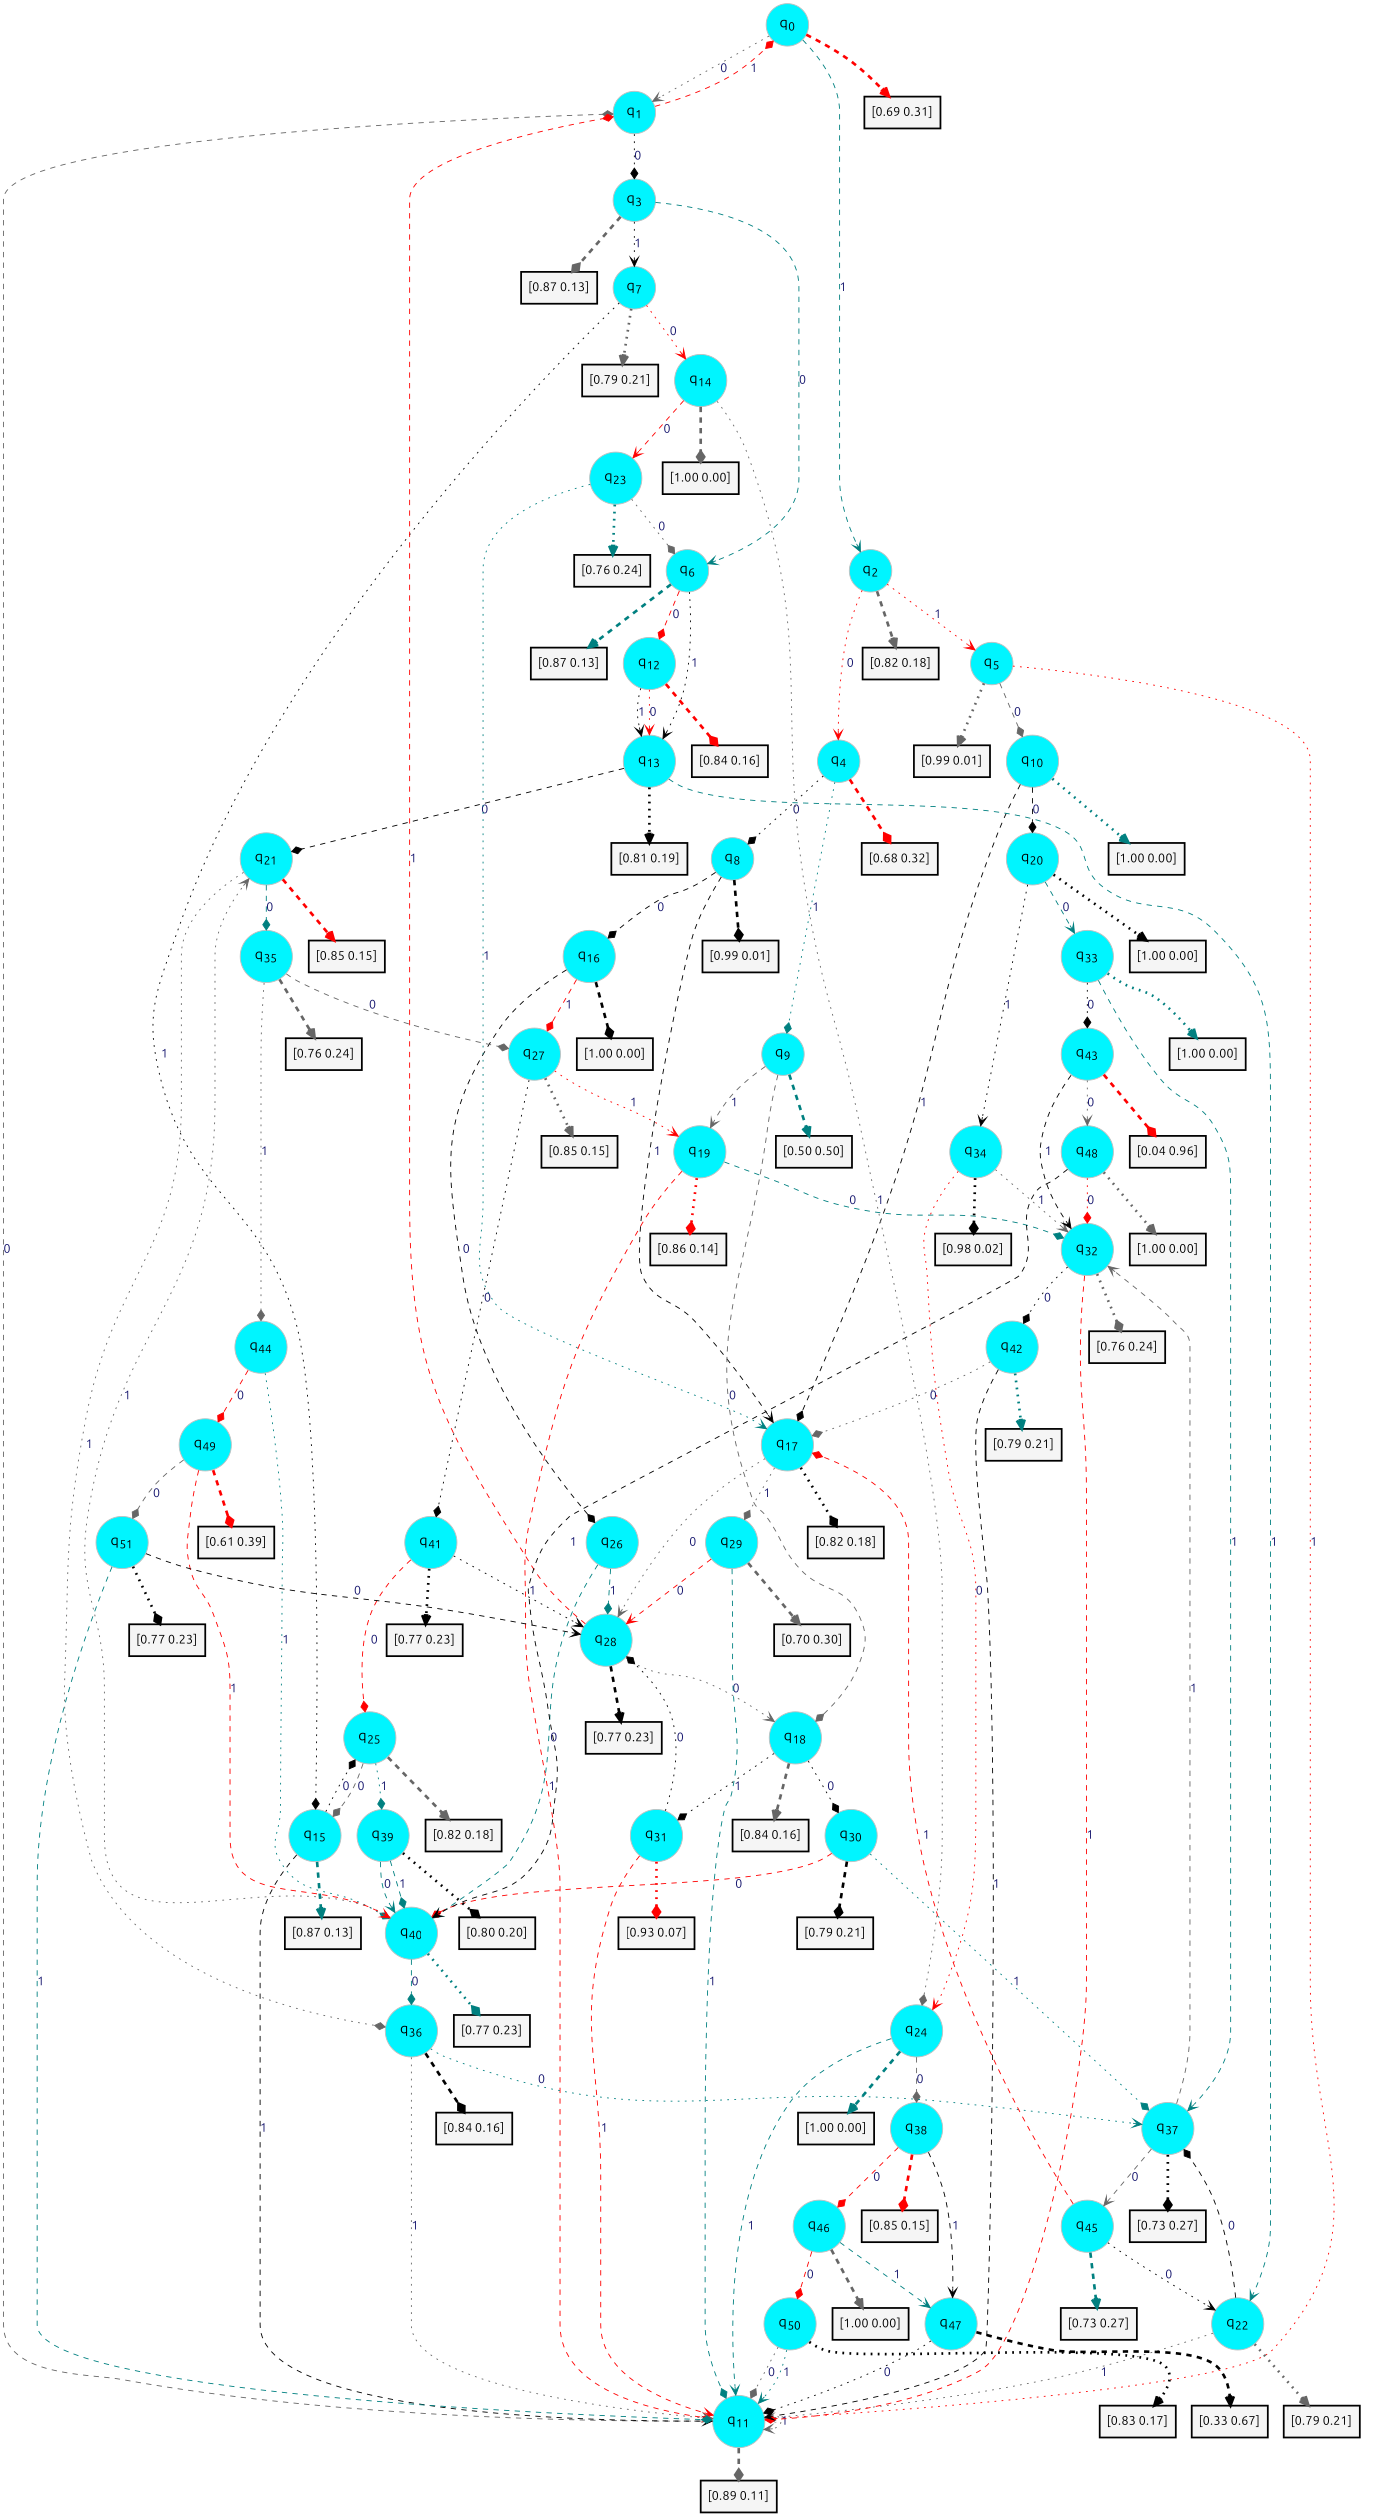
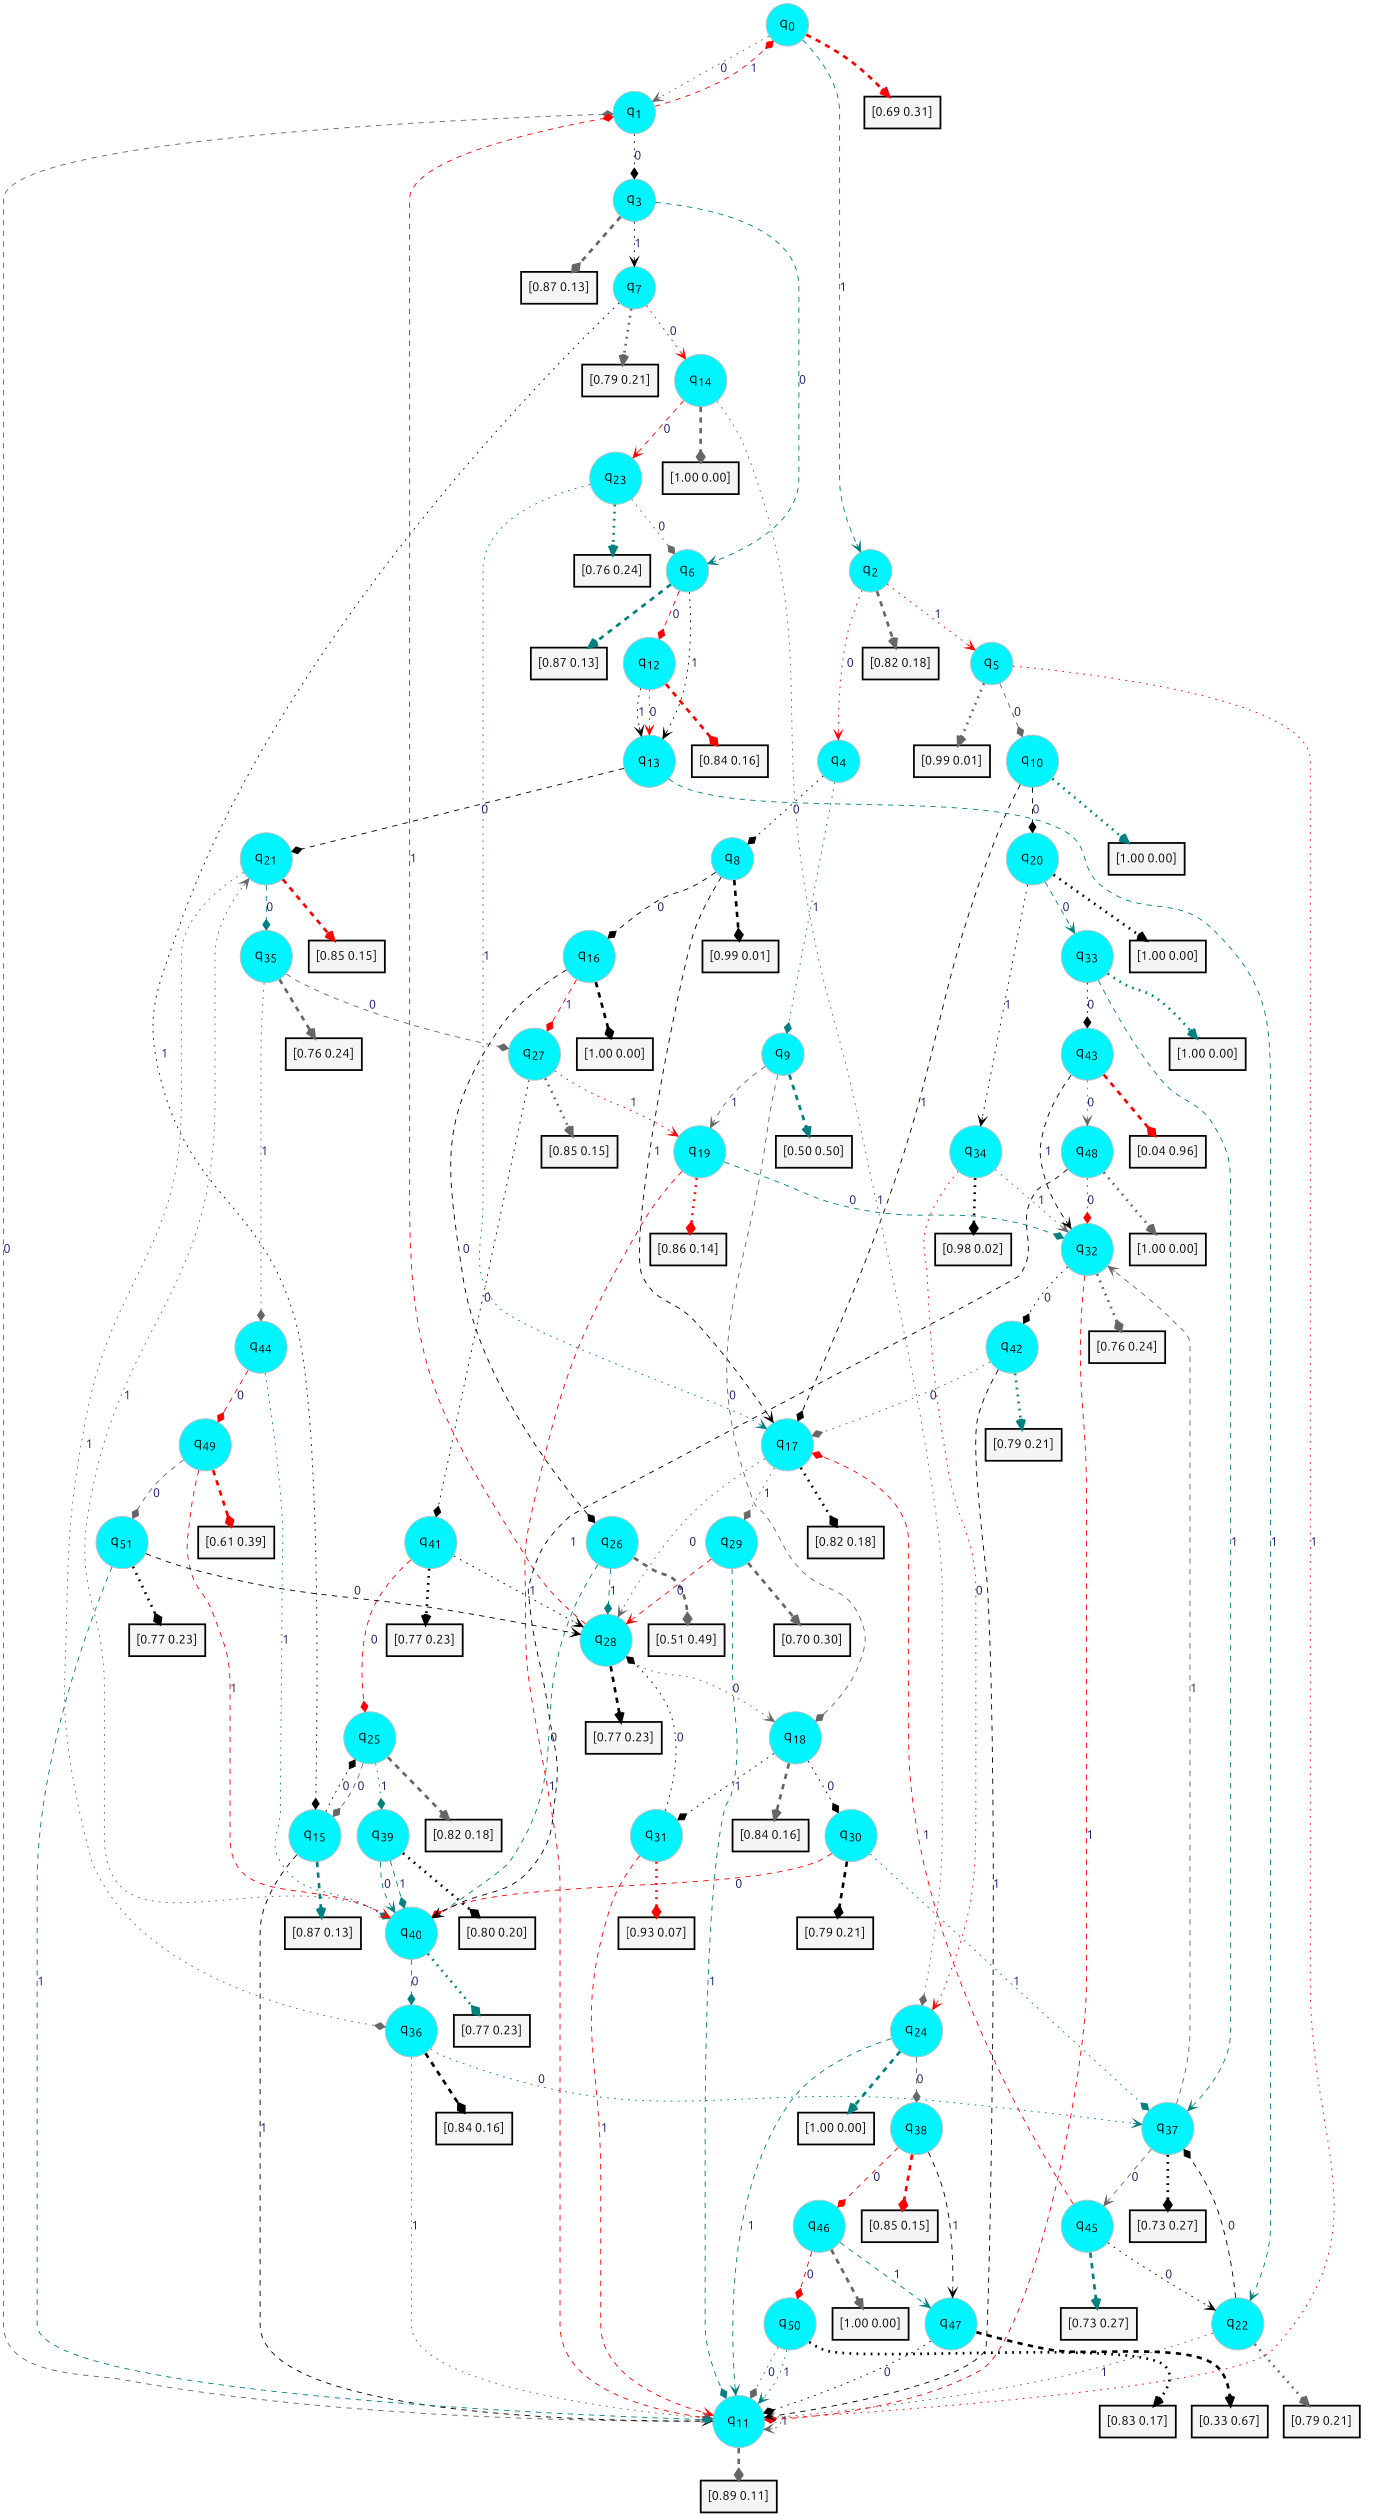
(649, 859) -> none
(900, 859) -> none
none -> (687, 1640)
